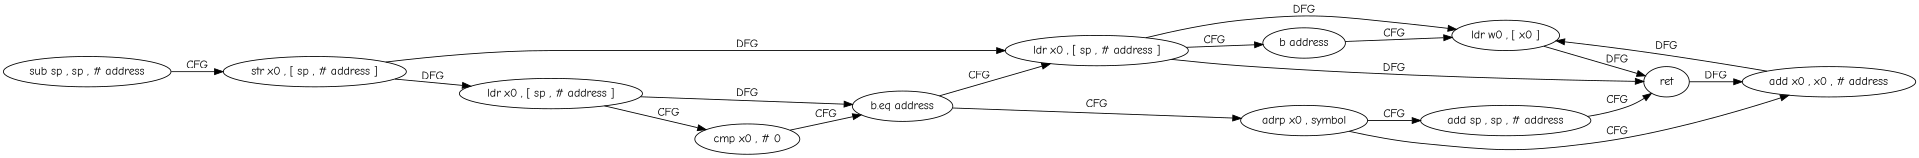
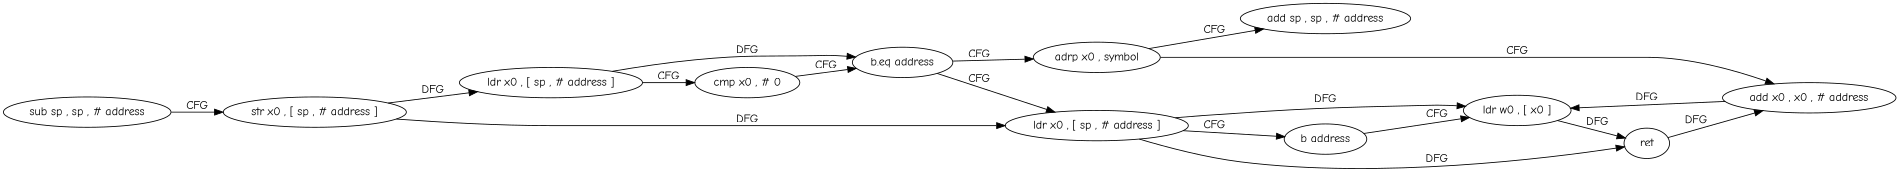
(1617, 110) -> none
